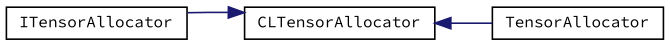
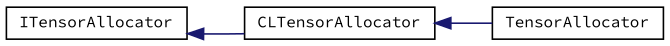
(208, 12) -> (224, 34)
